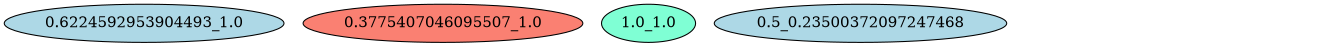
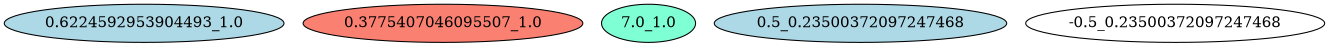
(649, 23) -> (649, 23)
none -> (1175, 23)
